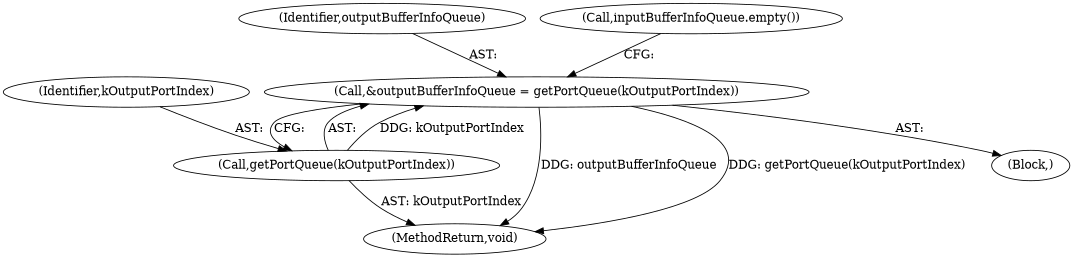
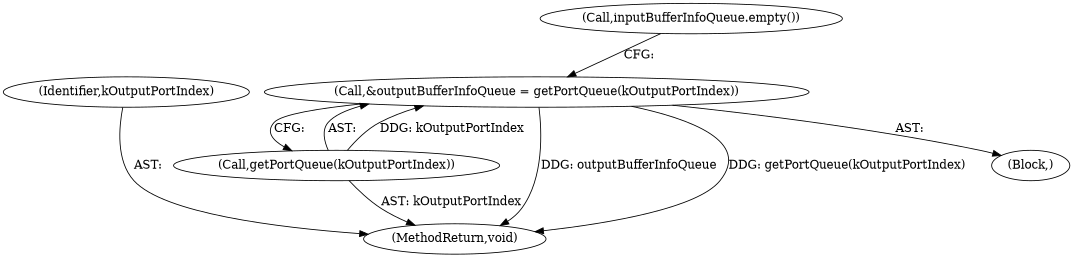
(382, 19) -> none
(219, 129) -> (206, 212)
